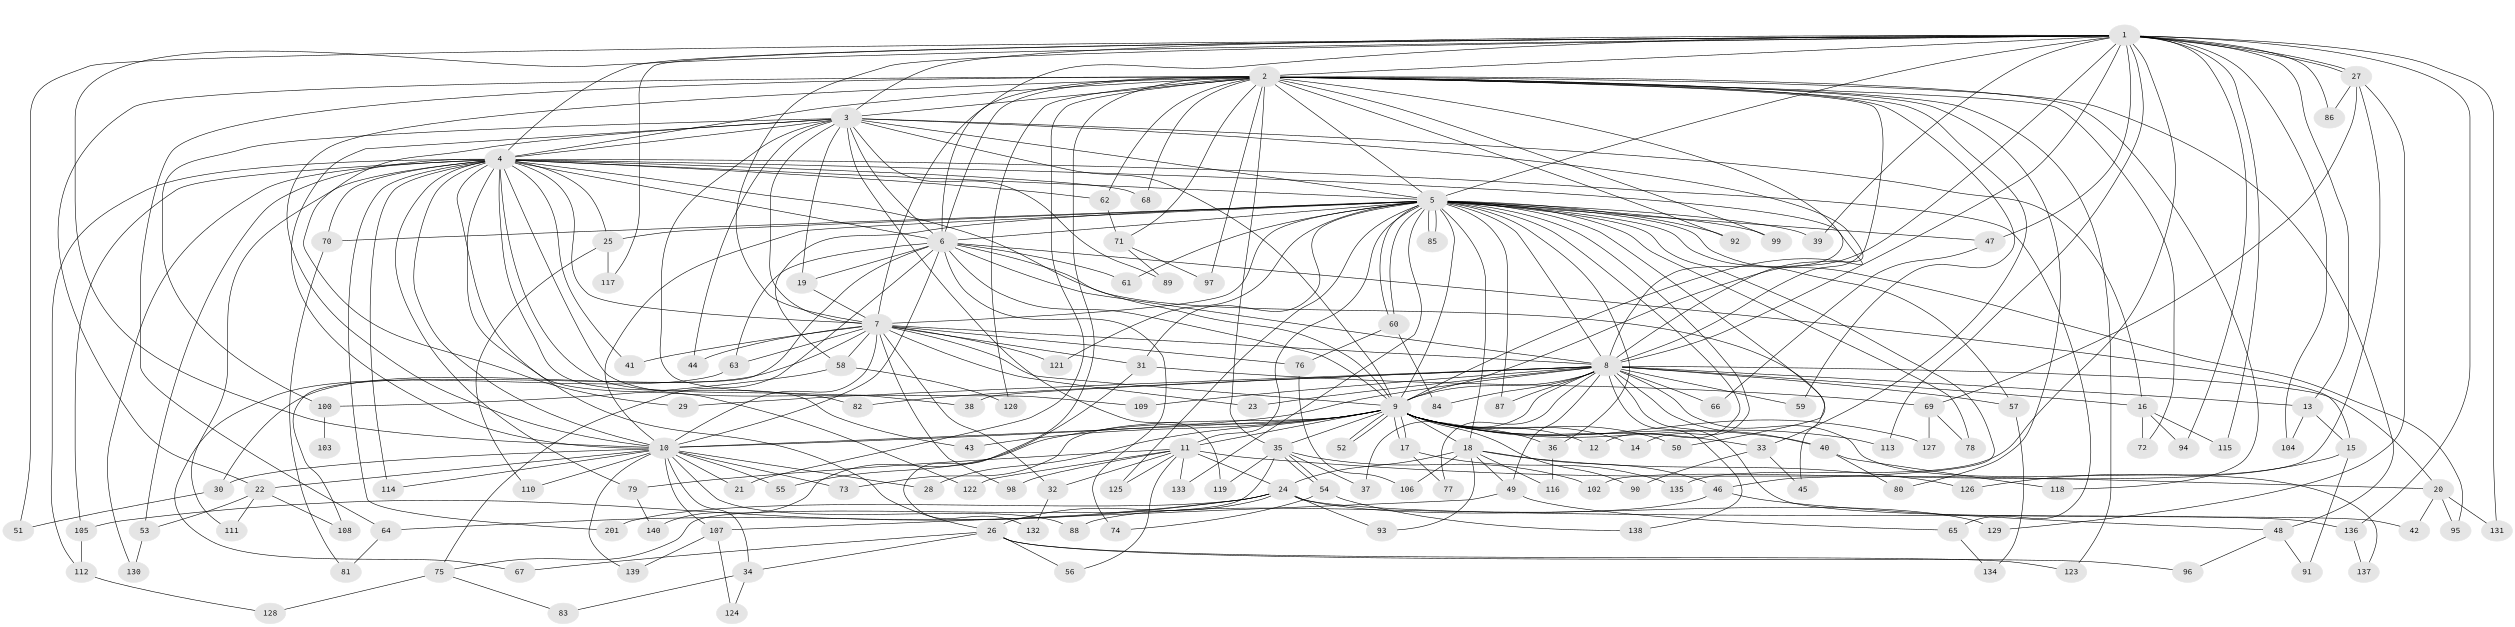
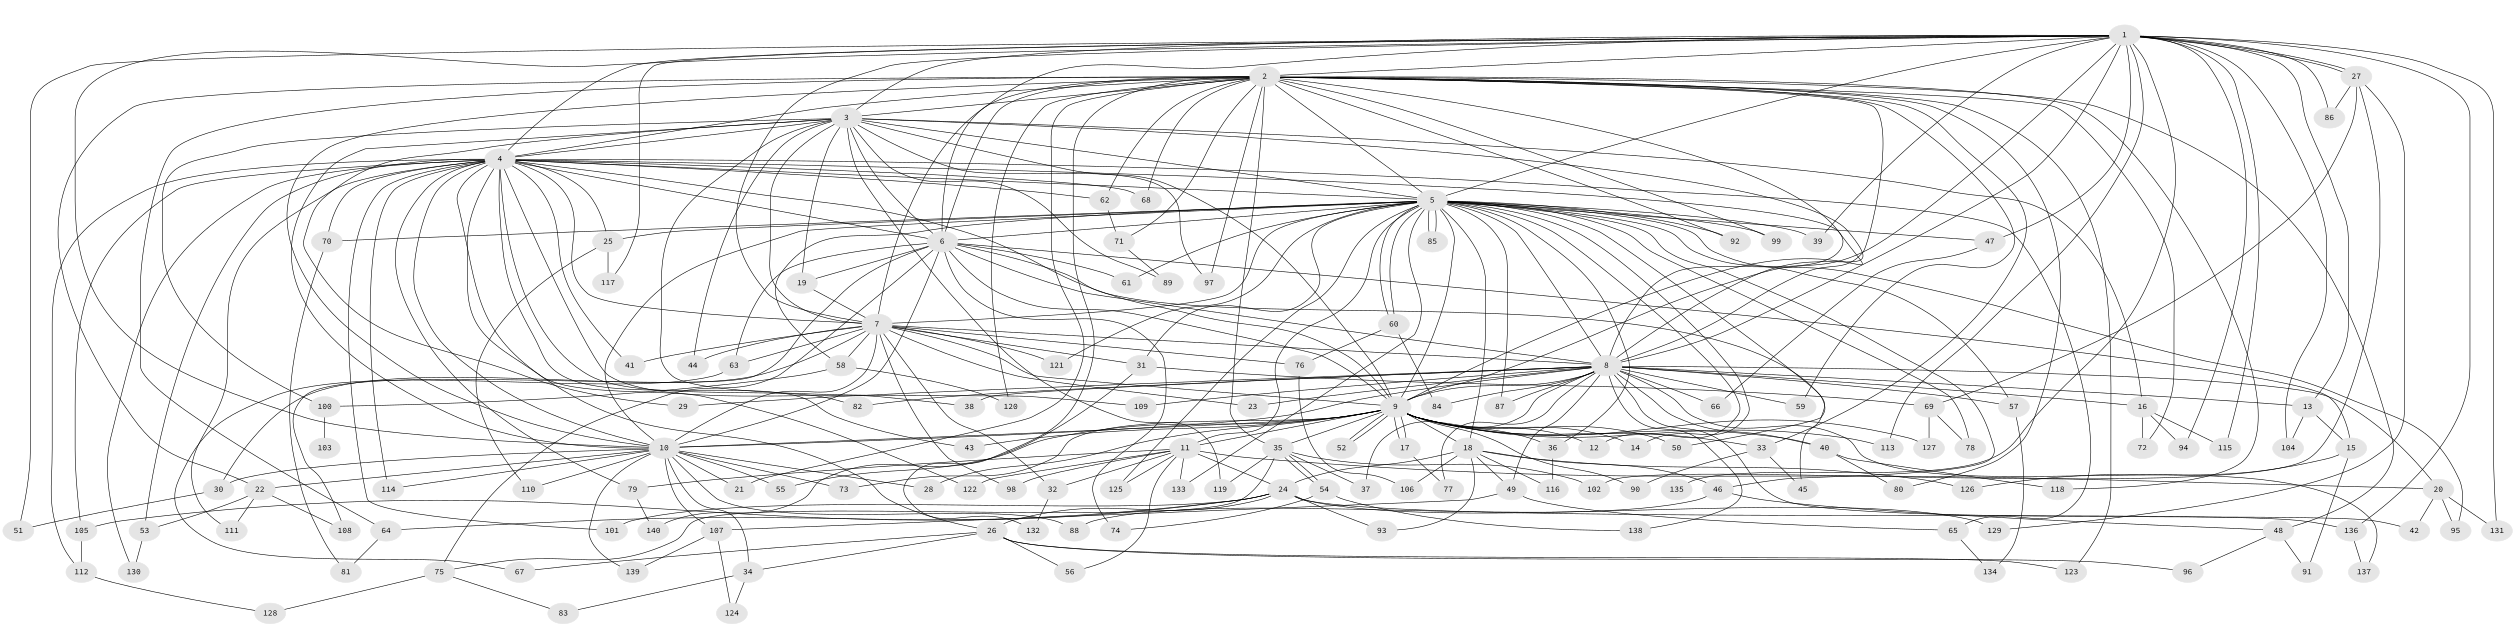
(1173, 266) -> (1056, 173)
(1536, 465) -> none
(612, 531) -> (612, 531)
